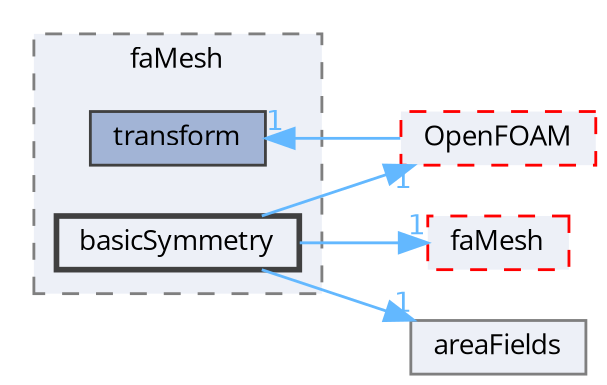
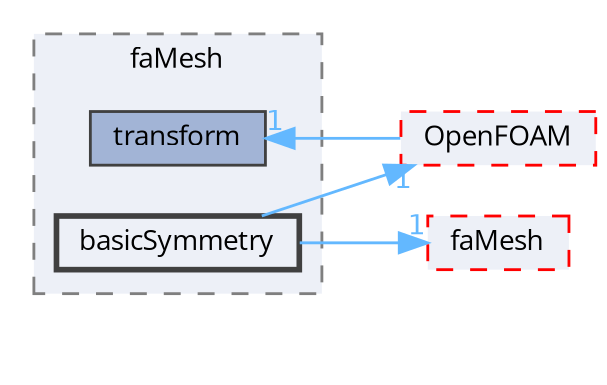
(498, 347) -> none
